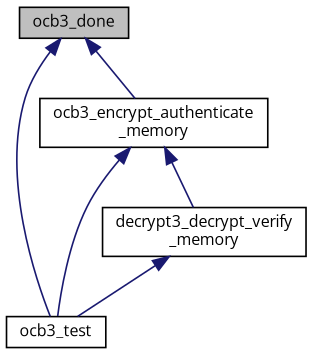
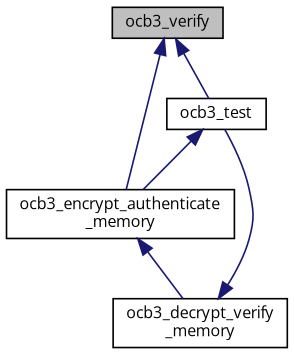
(74, 23) -> (168, 23)
(204, 232) -> (200, 323)
(76, 233) -> (167, 165)
